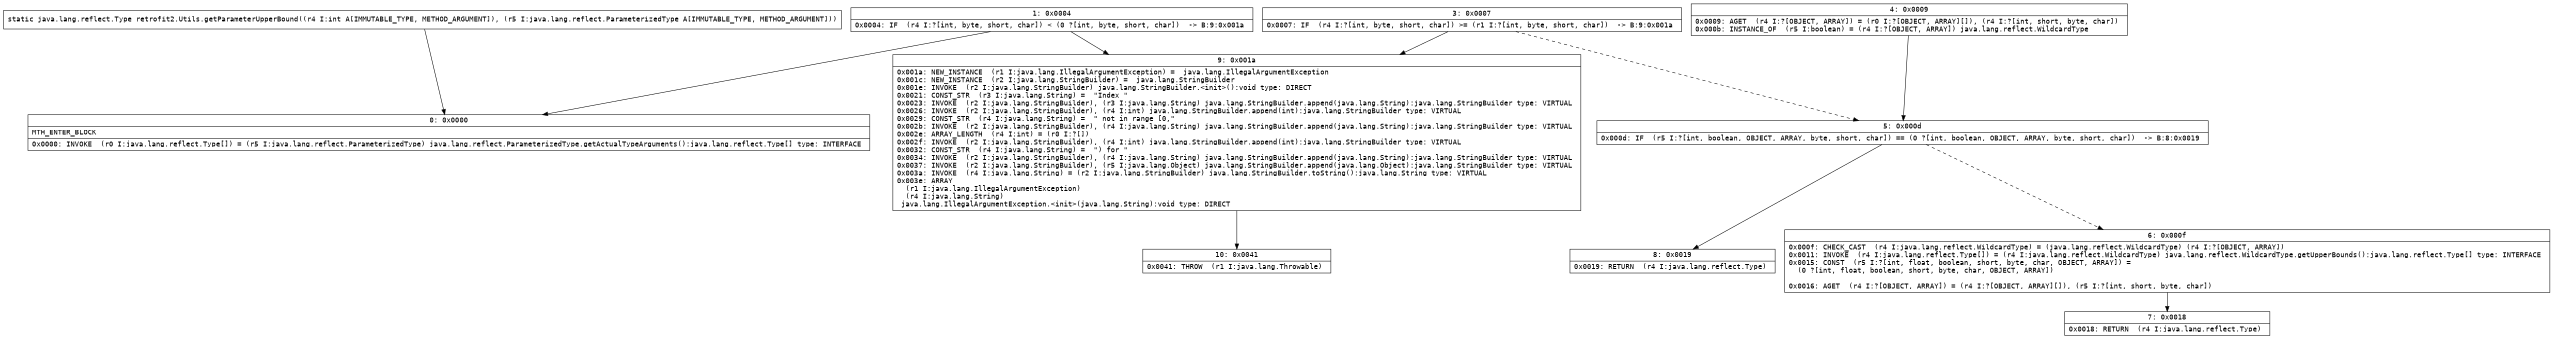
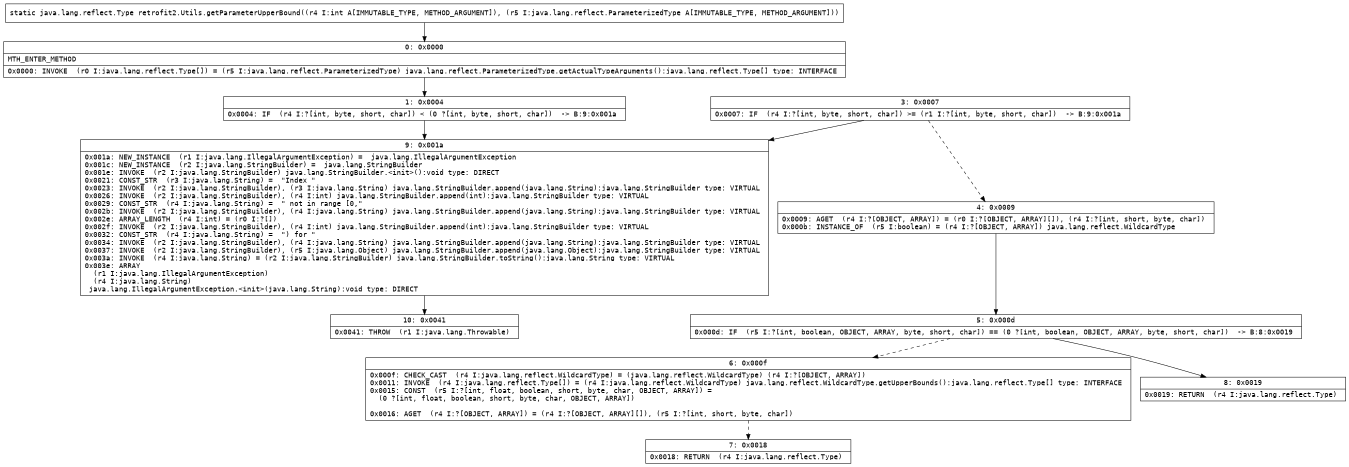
(769, 73) -> (425, 84)
(1685, 75) -> (955, 159)
(64, 132) -> (42, 59)
(2167, 299) -> (748, 427)
